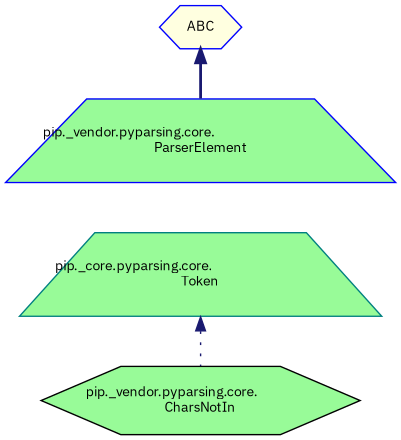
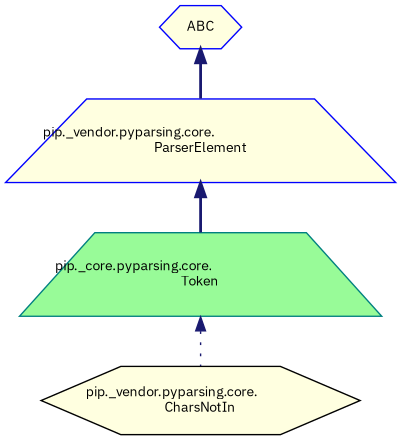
(201, 141) -> (201, 141)
none -> (201, 215)
(201, 401) -> (201, 401)
